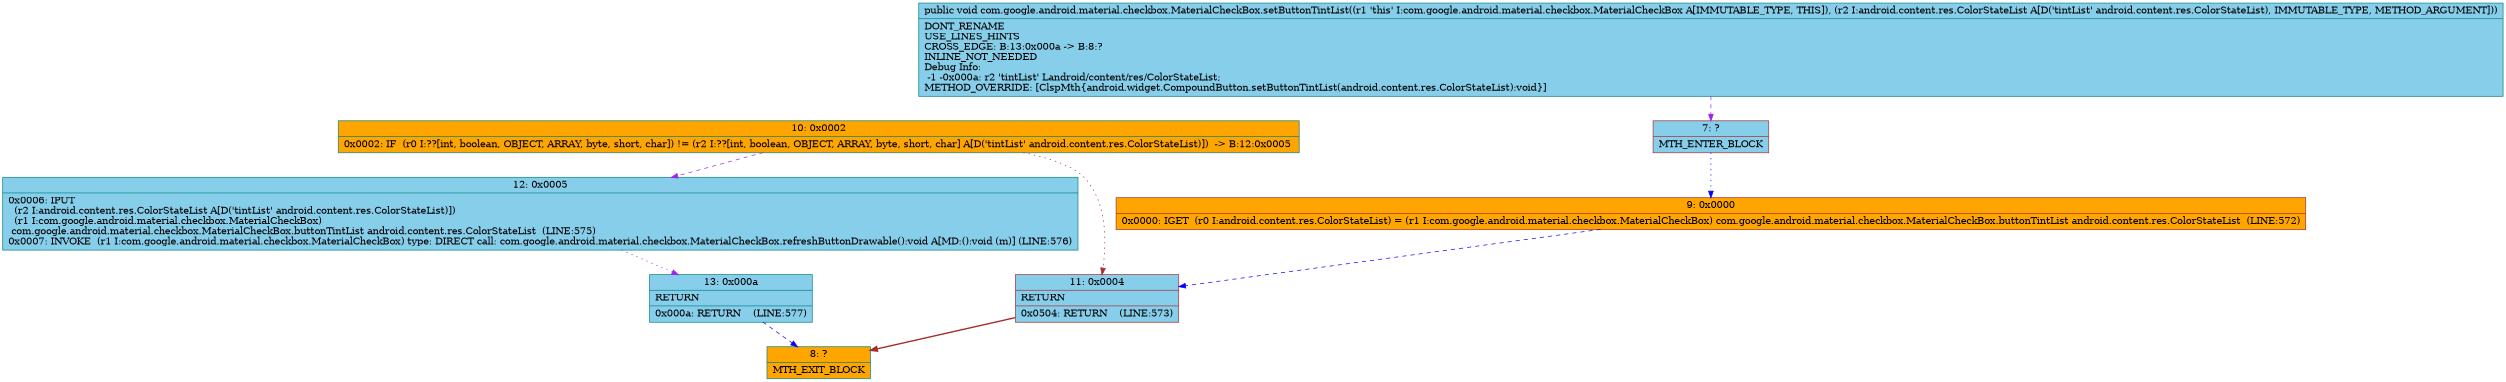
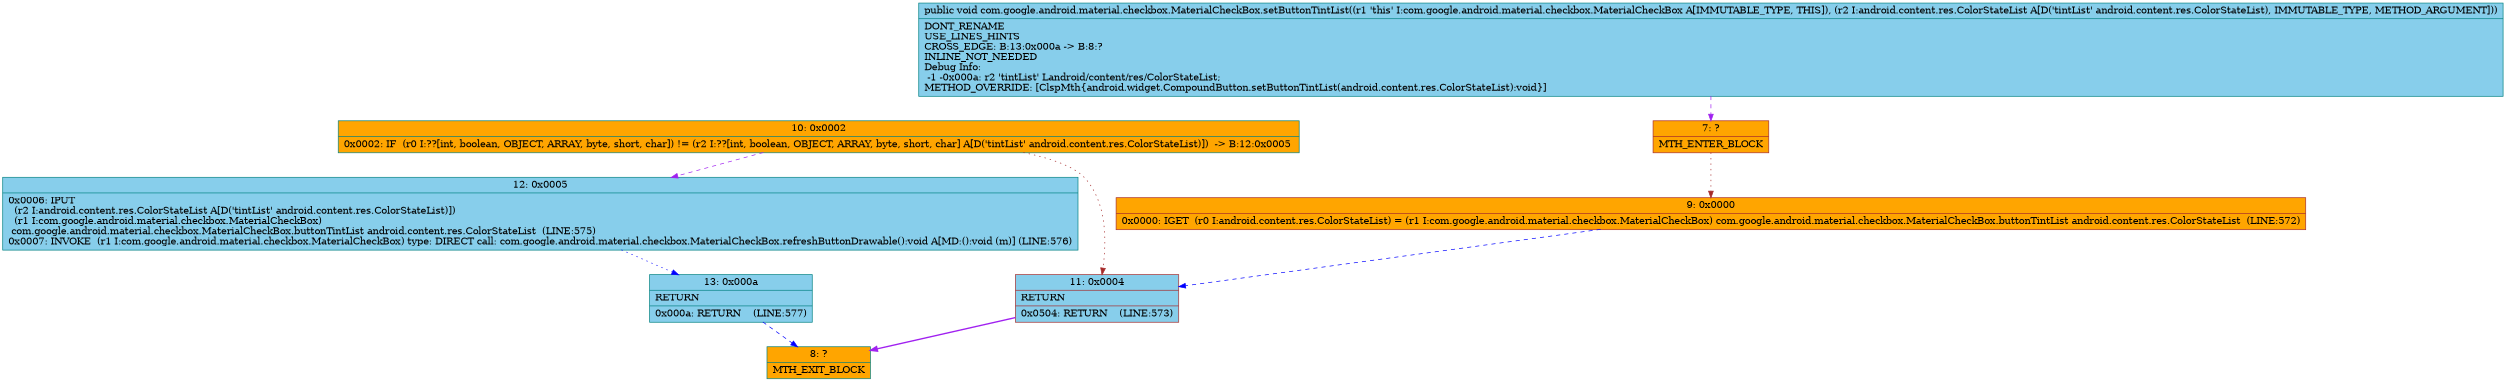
(1711, 137) -> (1711, 137)
(1711, 172) -> (1711, 172)
(647, 261) -> (647, 261)
(946, 333) -> (946, 333)
